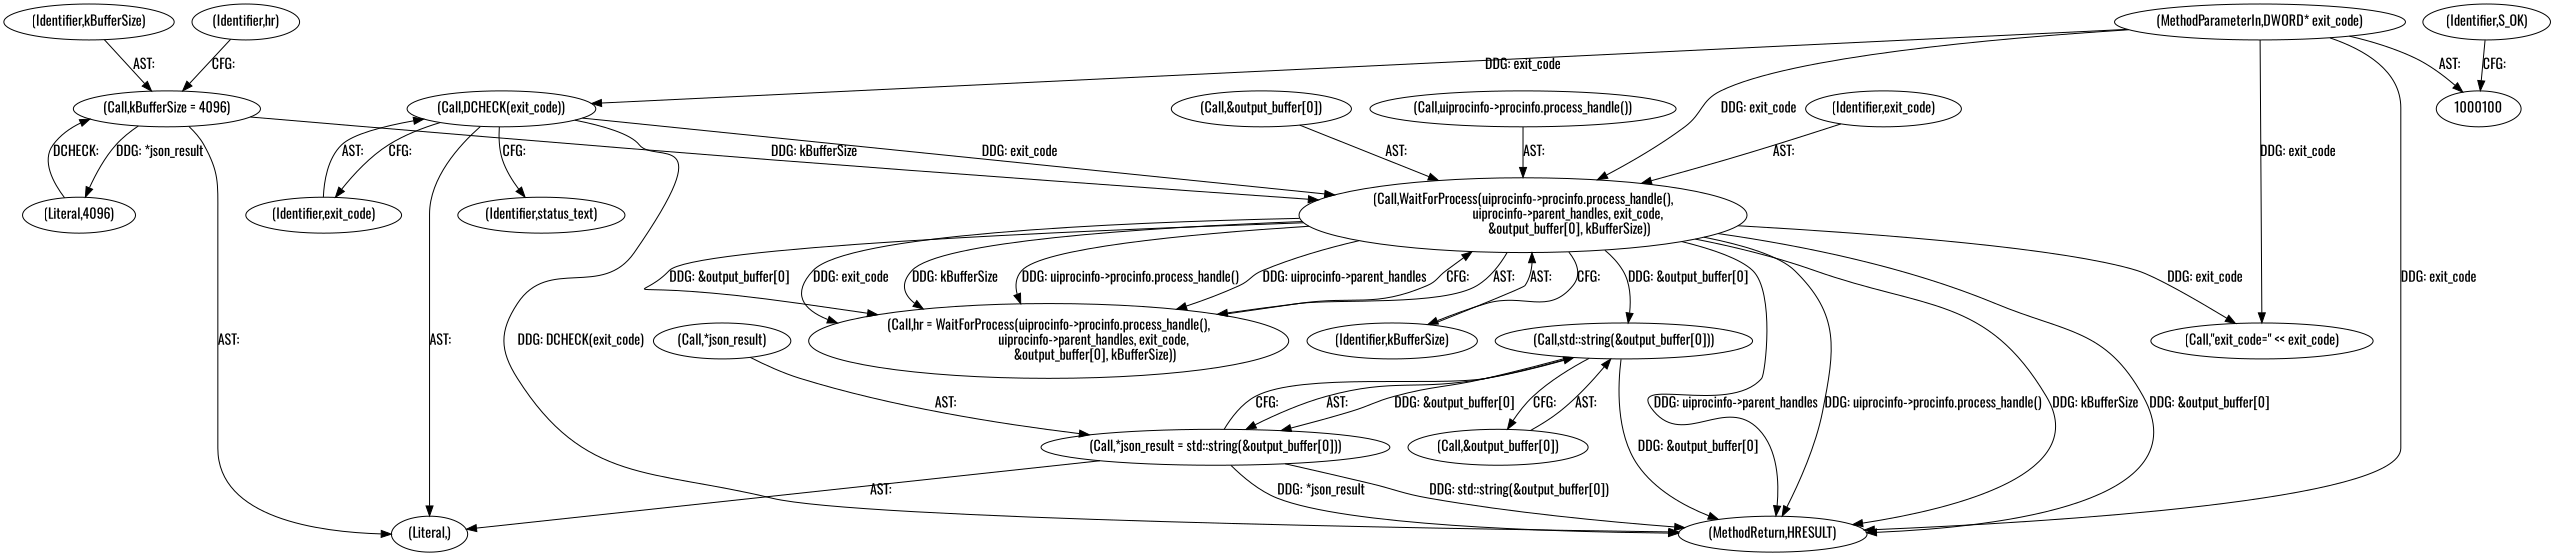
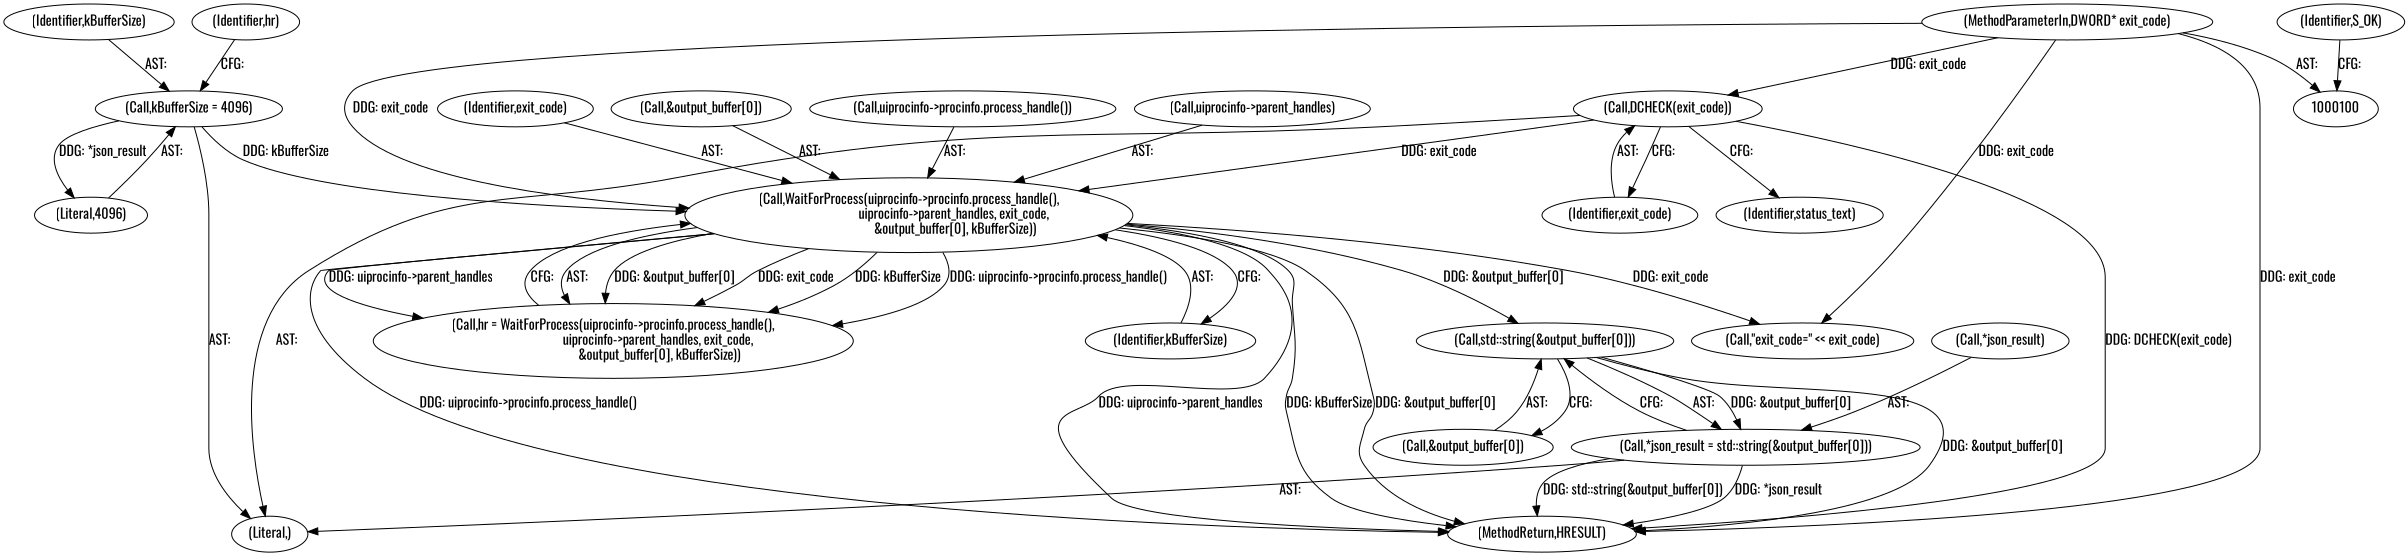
none -> (1252, 109)
(78, 152) -> (173, 152)
